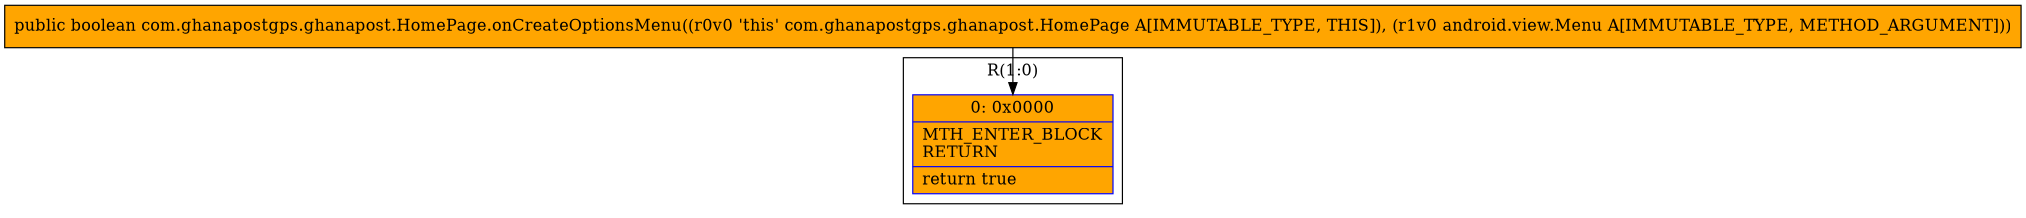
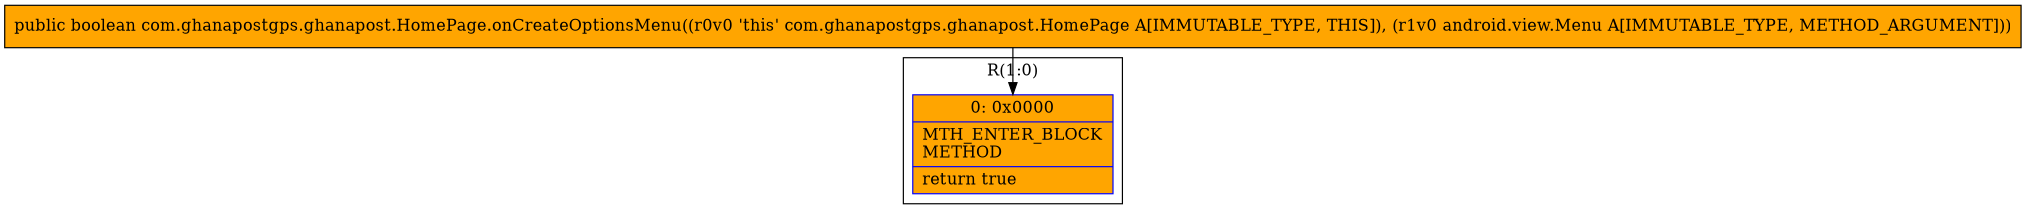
(960, 153) -> (963, 153)
